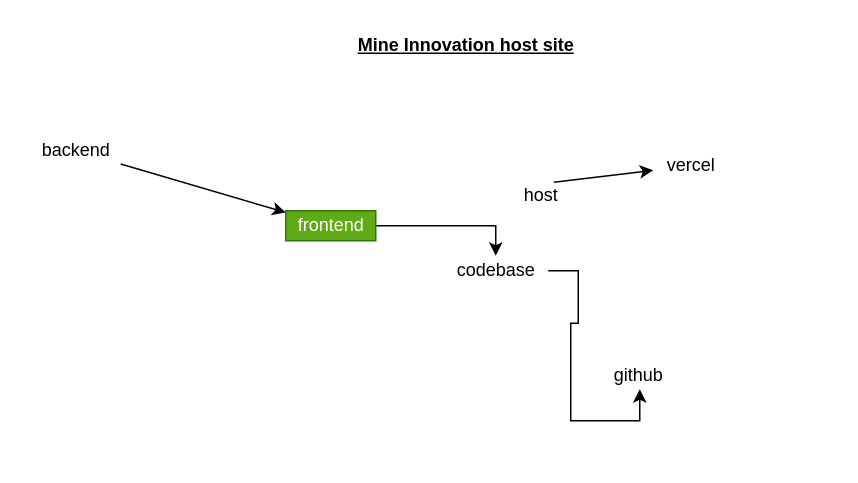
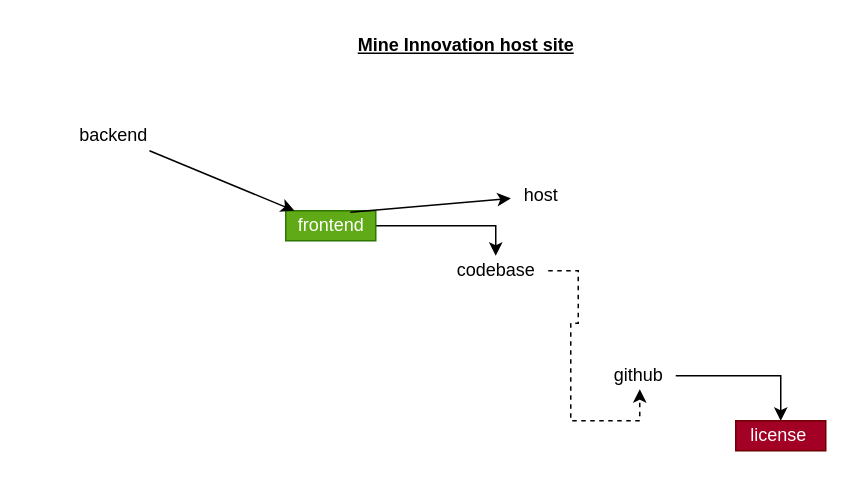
(76, 151) -> (113, 136)
(691, 166) -> none
(599, 177) -> none
none -> (425, 206)
(571, 374) -> (571, 374)
none -> (746, 376)
none -> (781, 436)
